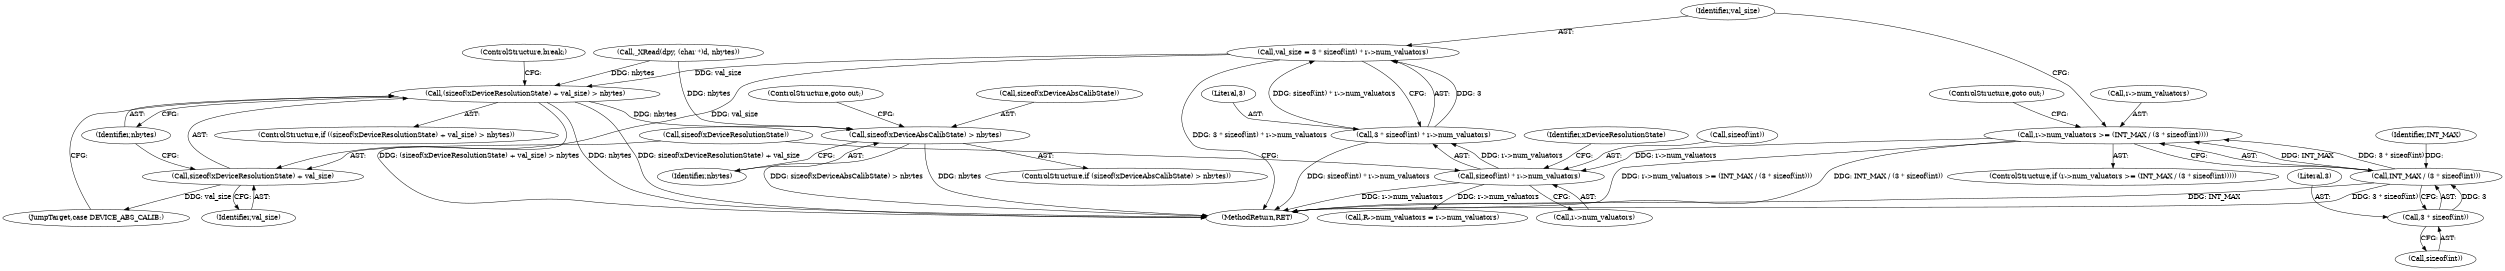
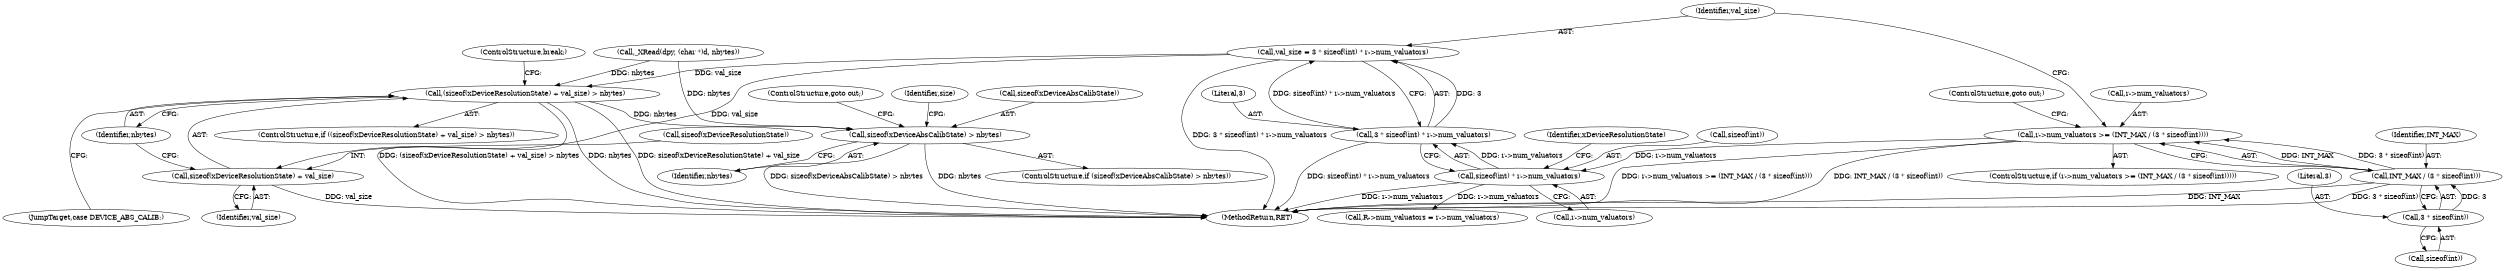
none -> (930, 94)
(1120, 155) -> (1429, 163)
(359, 156) -> (359, 156)
(2435, 156) -> (2435, 156)
(175, 196) -> (735, 215)
